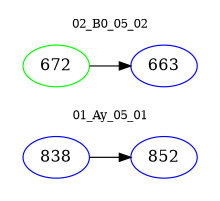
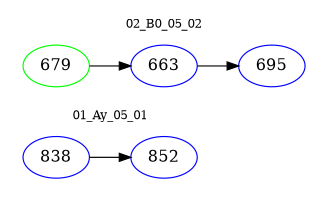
(56, 66) -> (56, 66)
none -> (272, 66)
